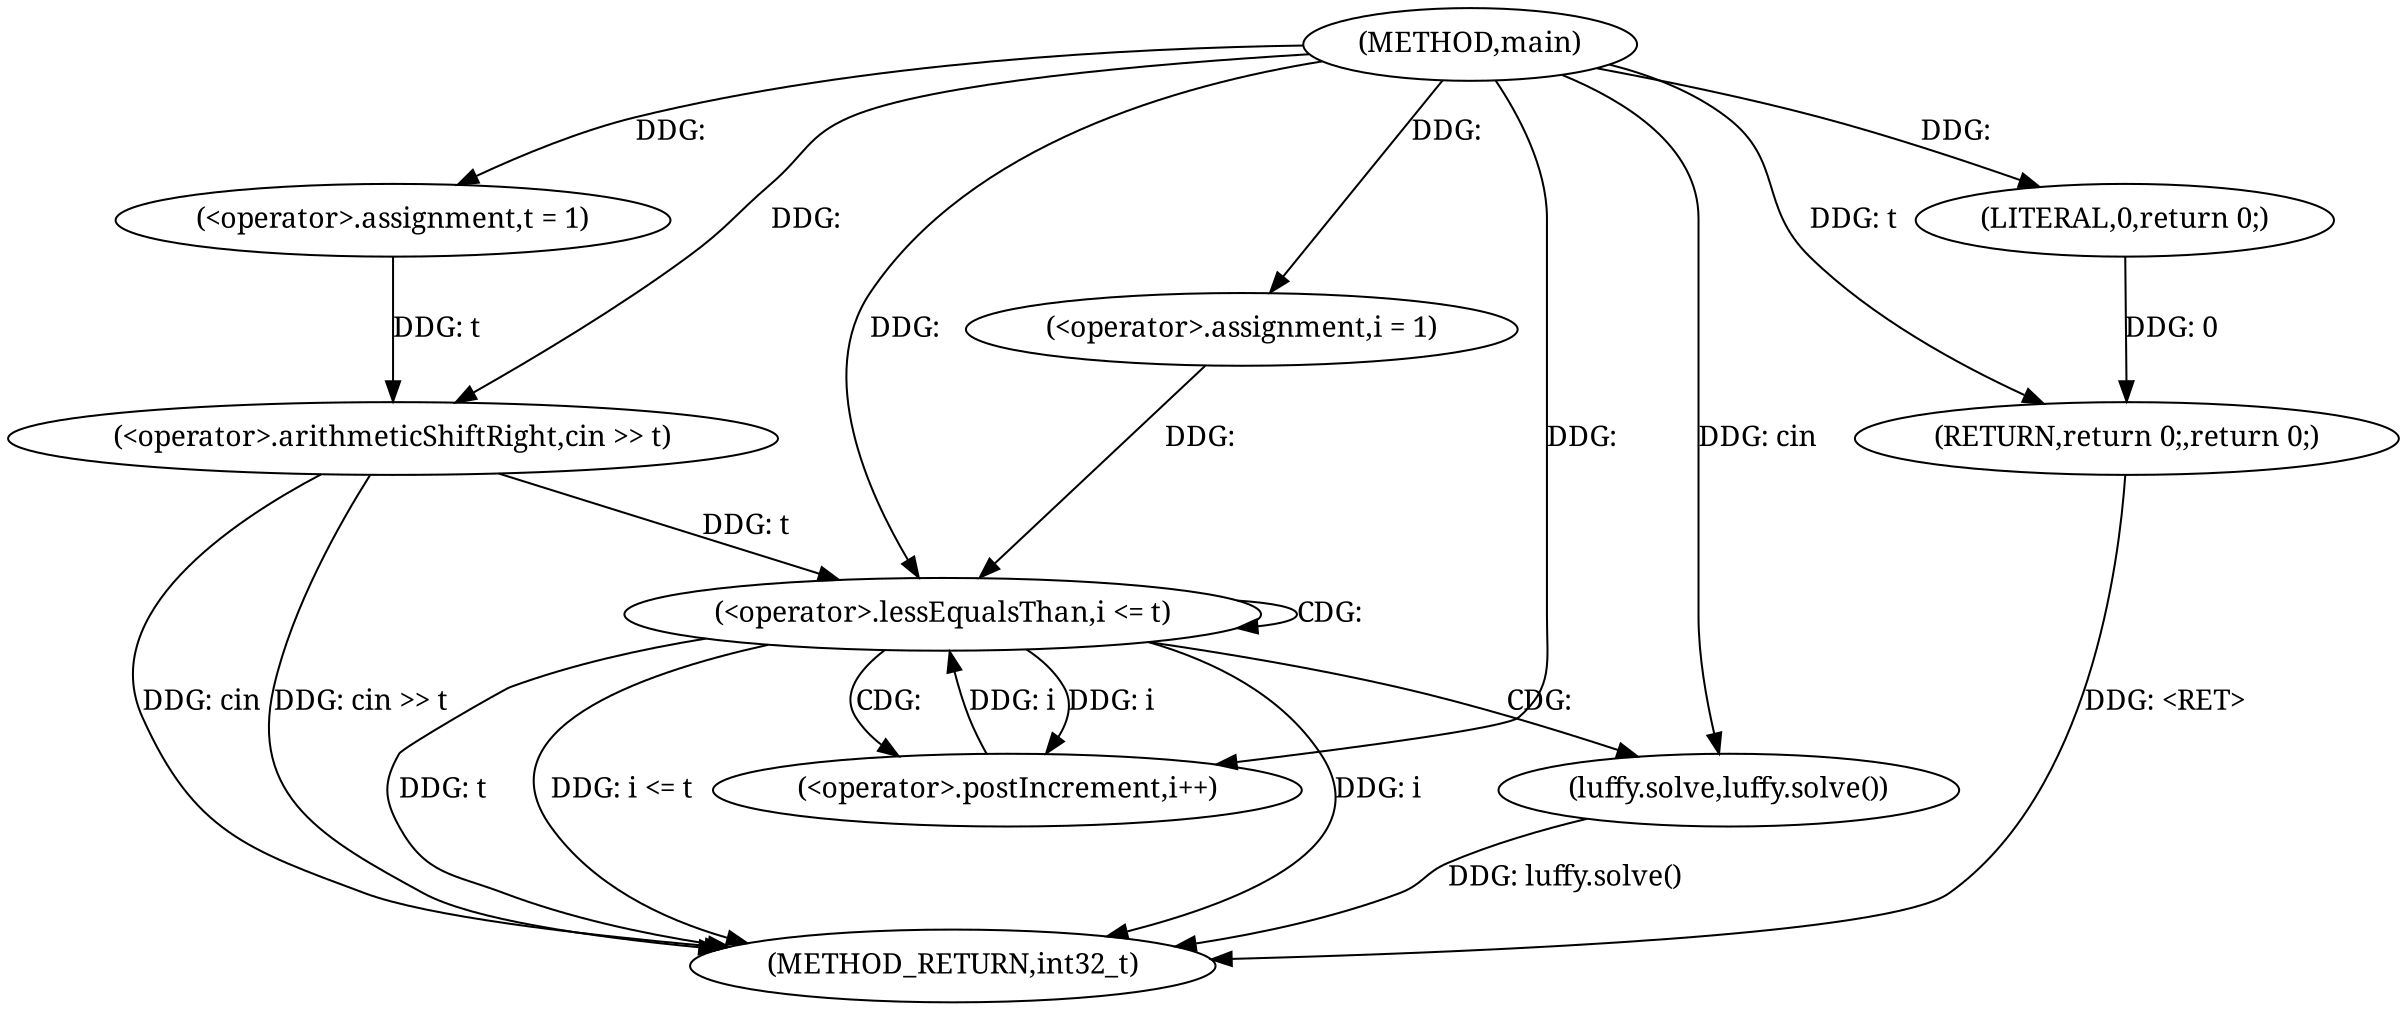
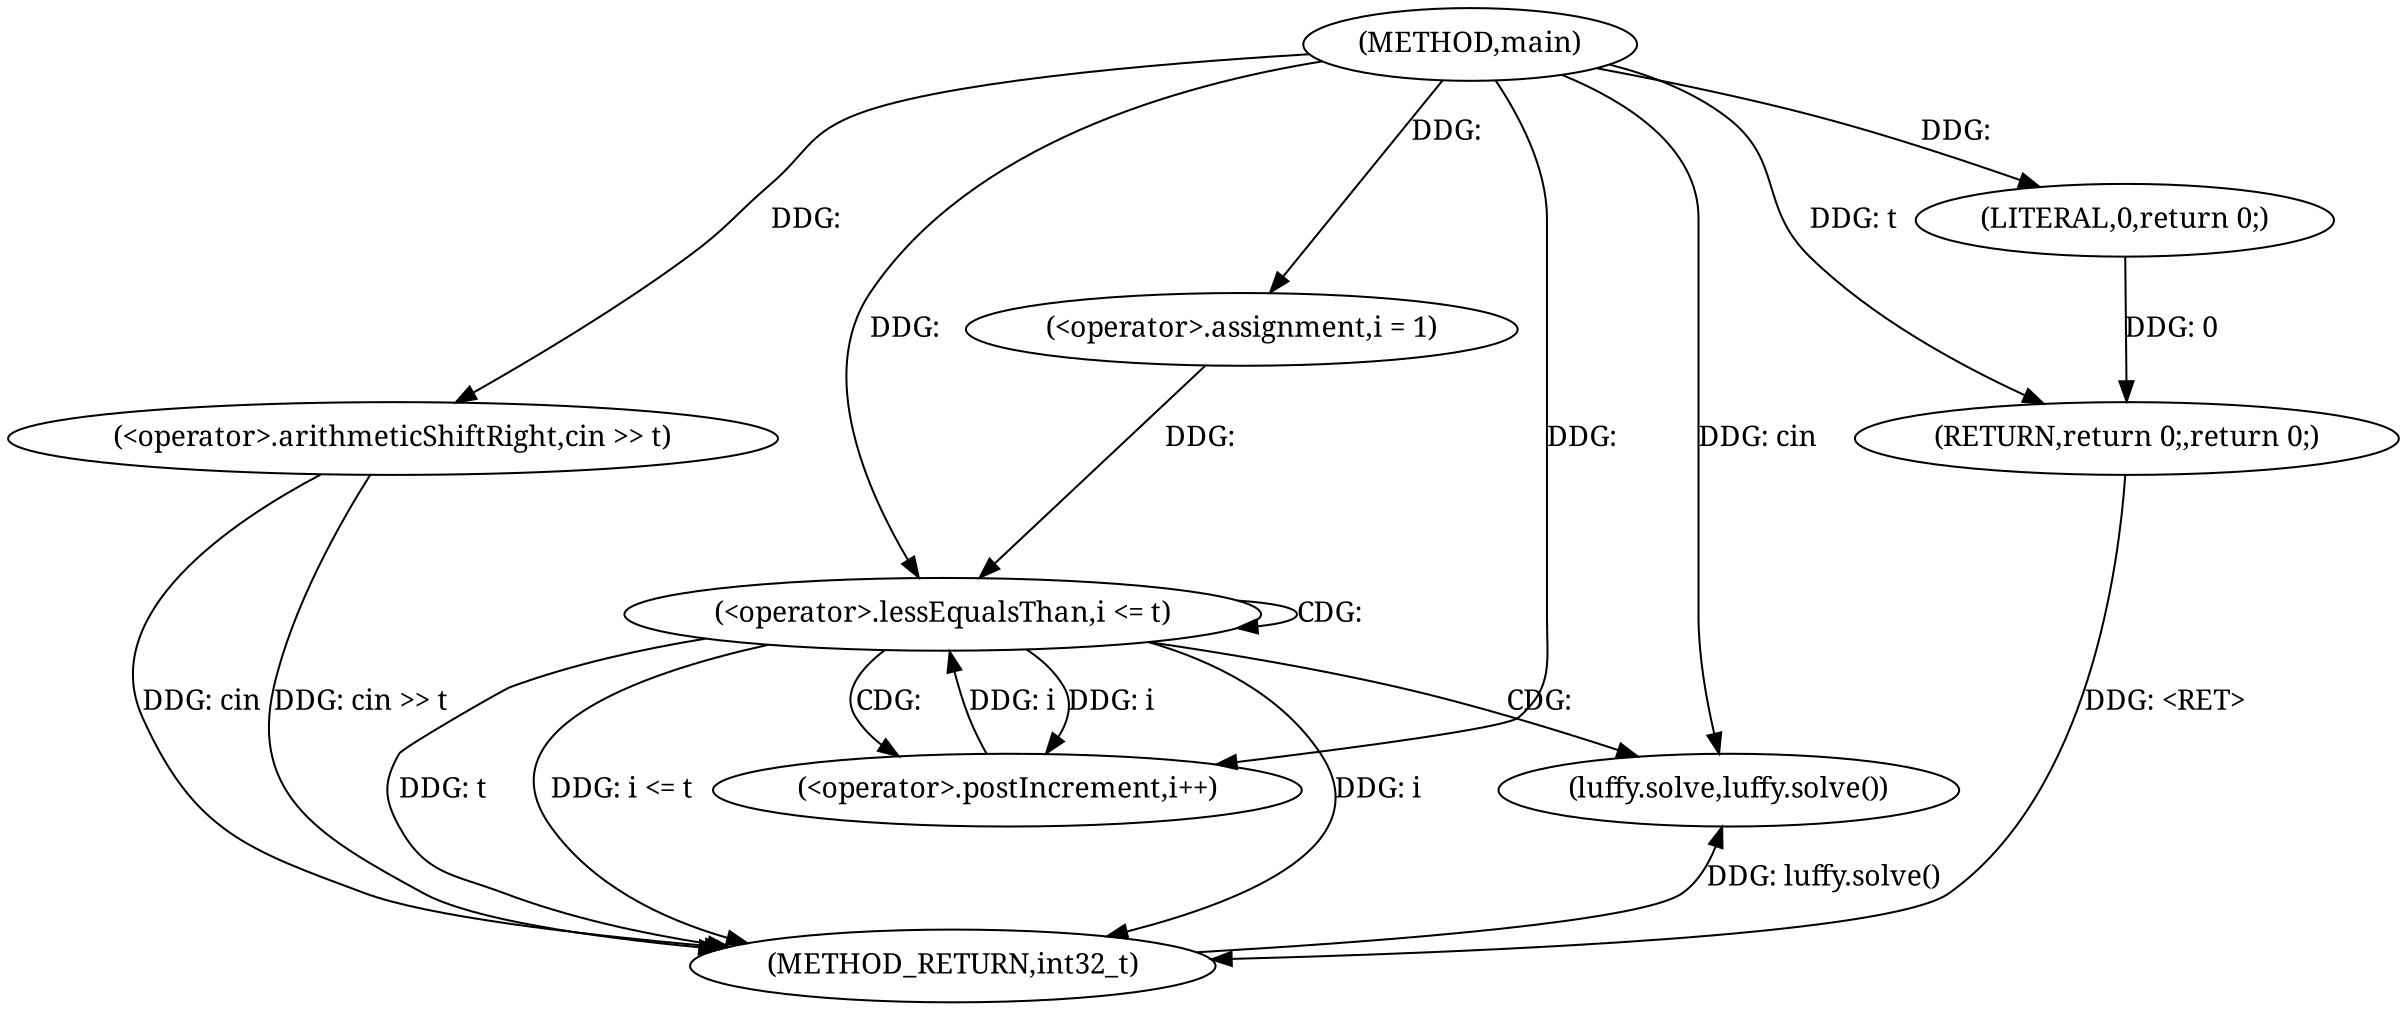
(393, 220) -> none
(659, 524) -> none
(1396, 894) -> (1470, 932)
